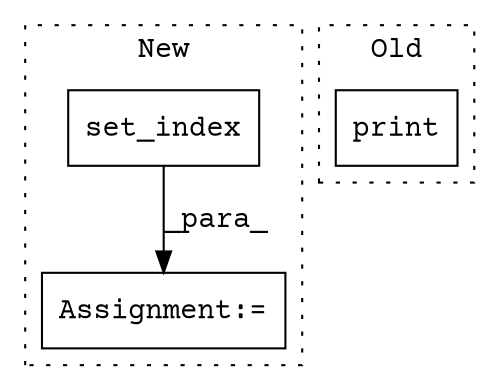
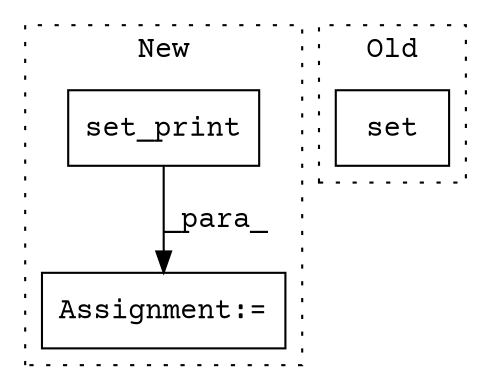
(164, 128) -> (164, 128)
(397, 128) -> (392, 128)
